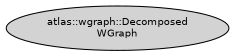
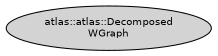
(118, 28) -> (109, 28)
